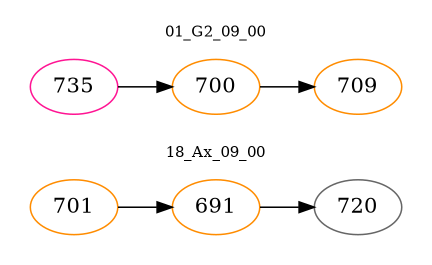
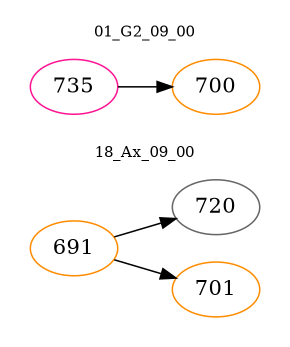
(358, 87) -> none
(137, 207) -> (138, 267)
